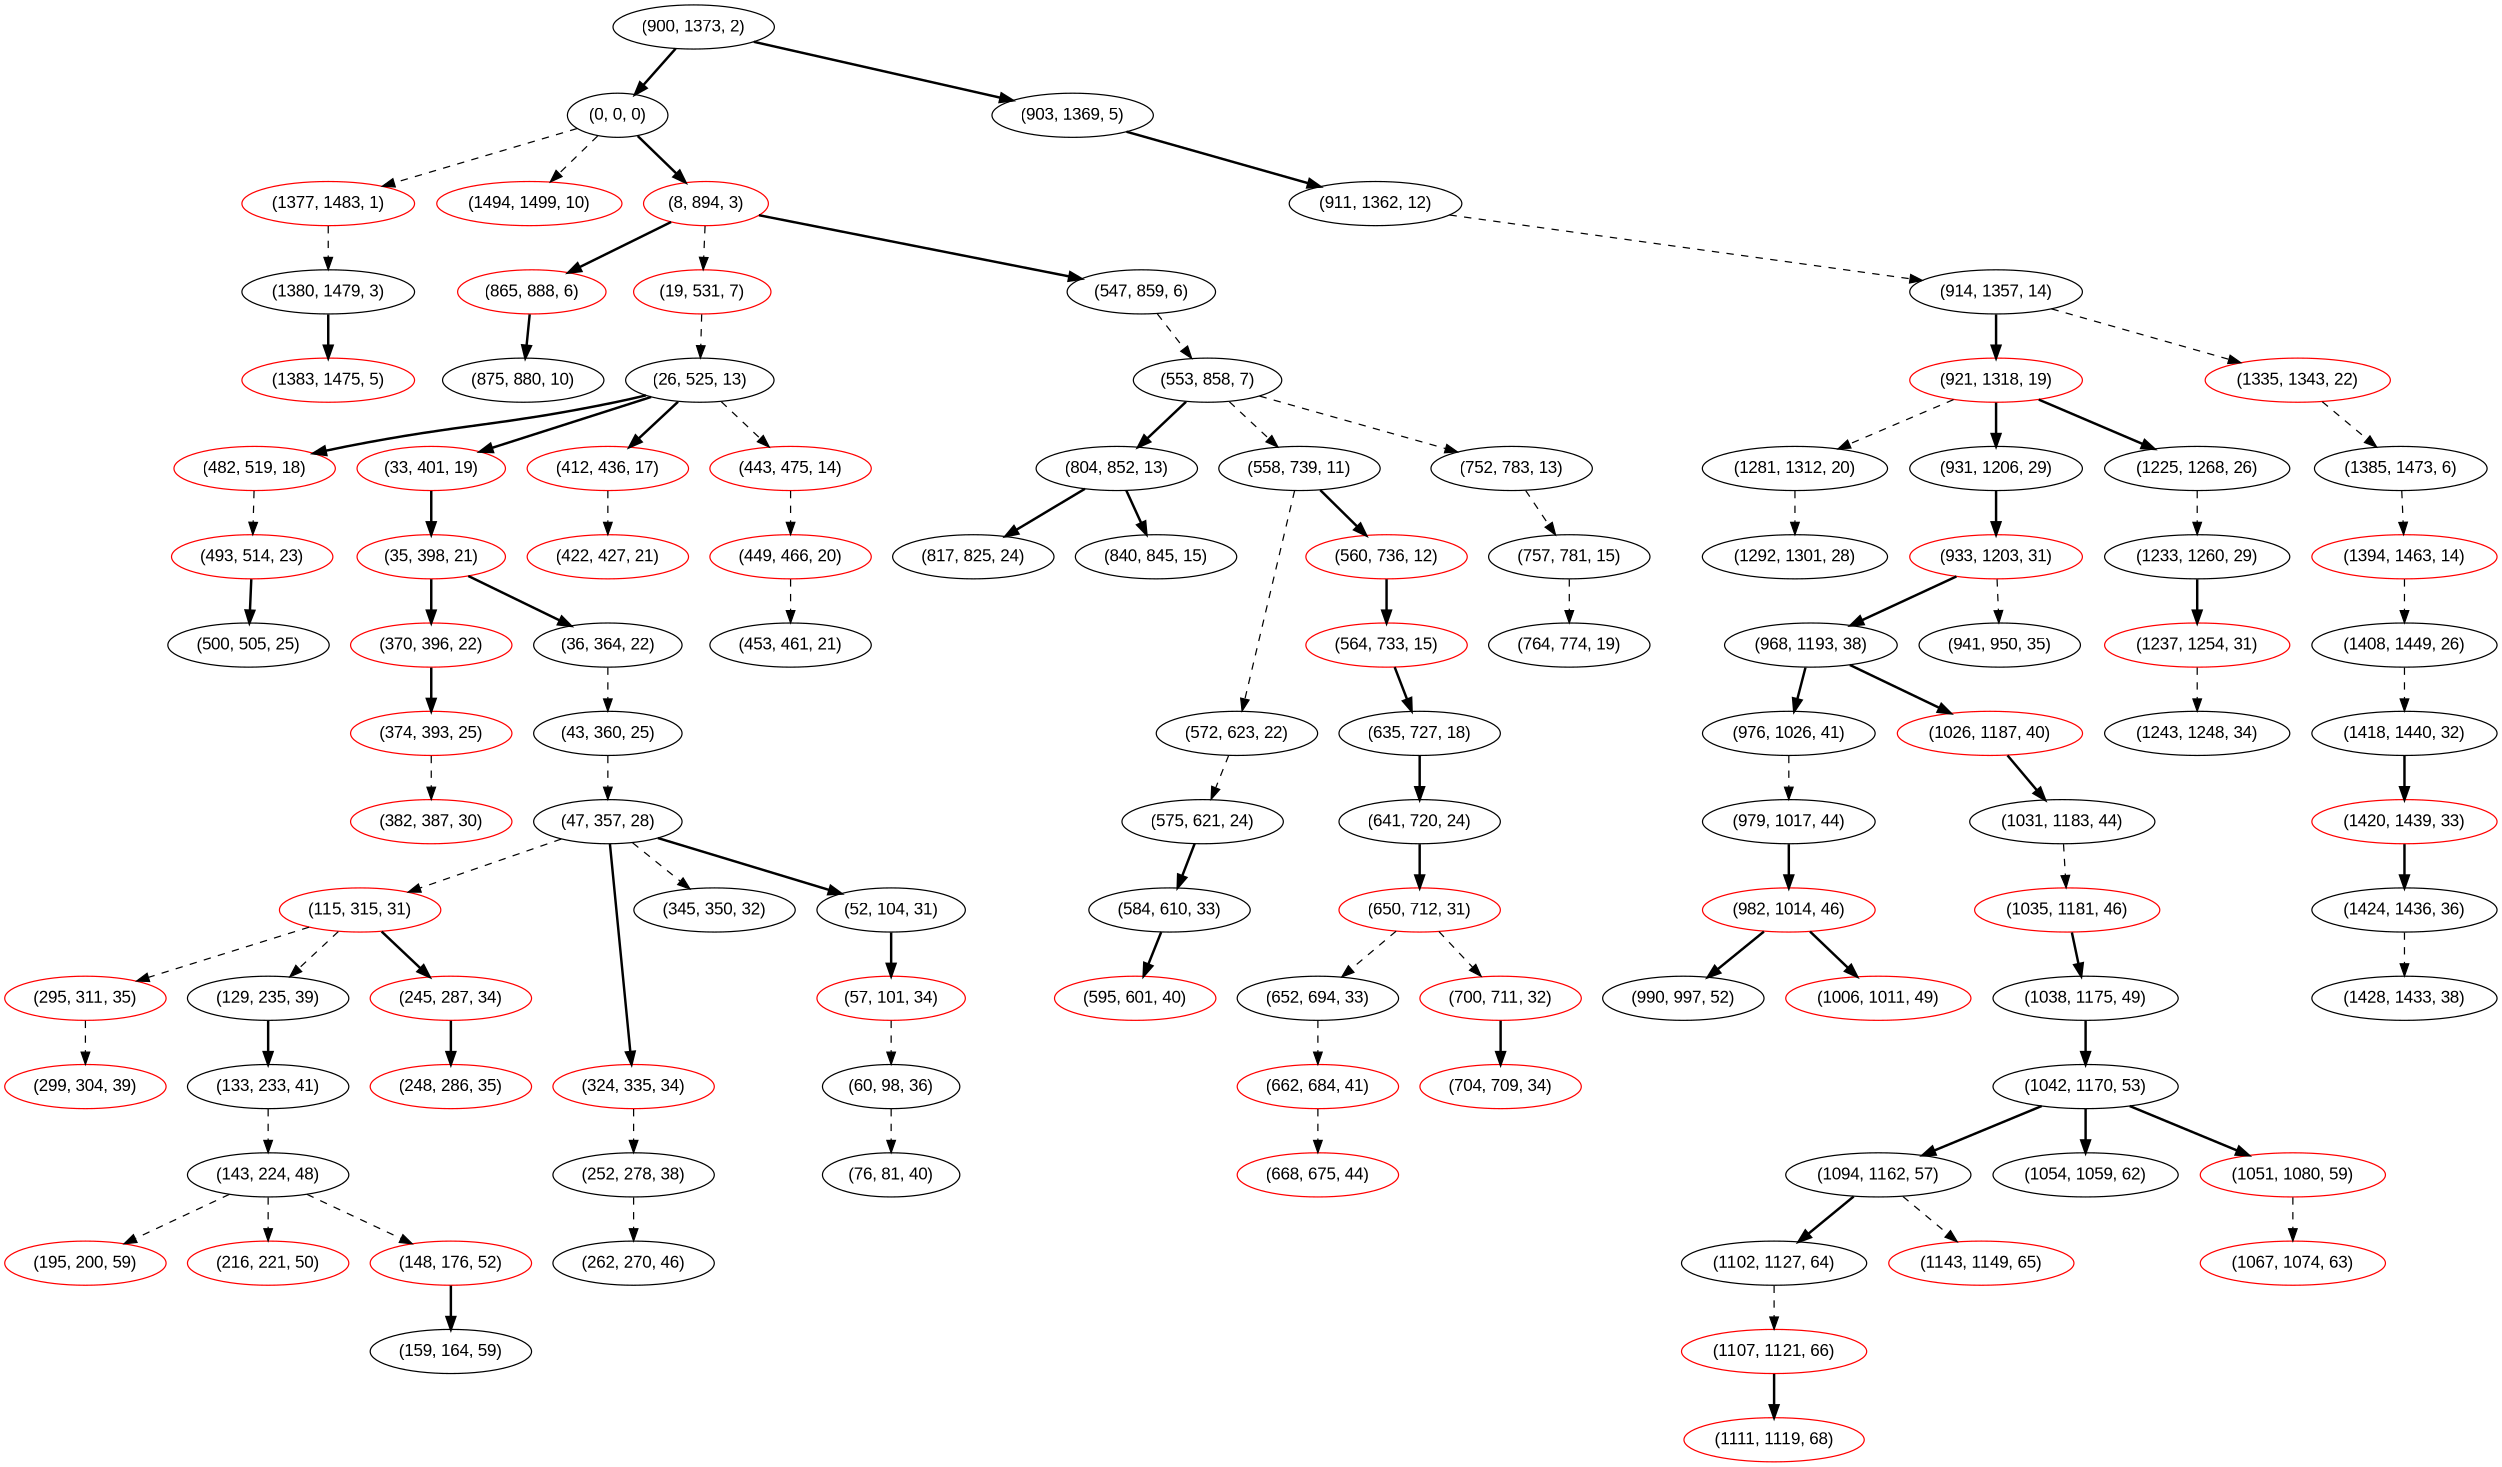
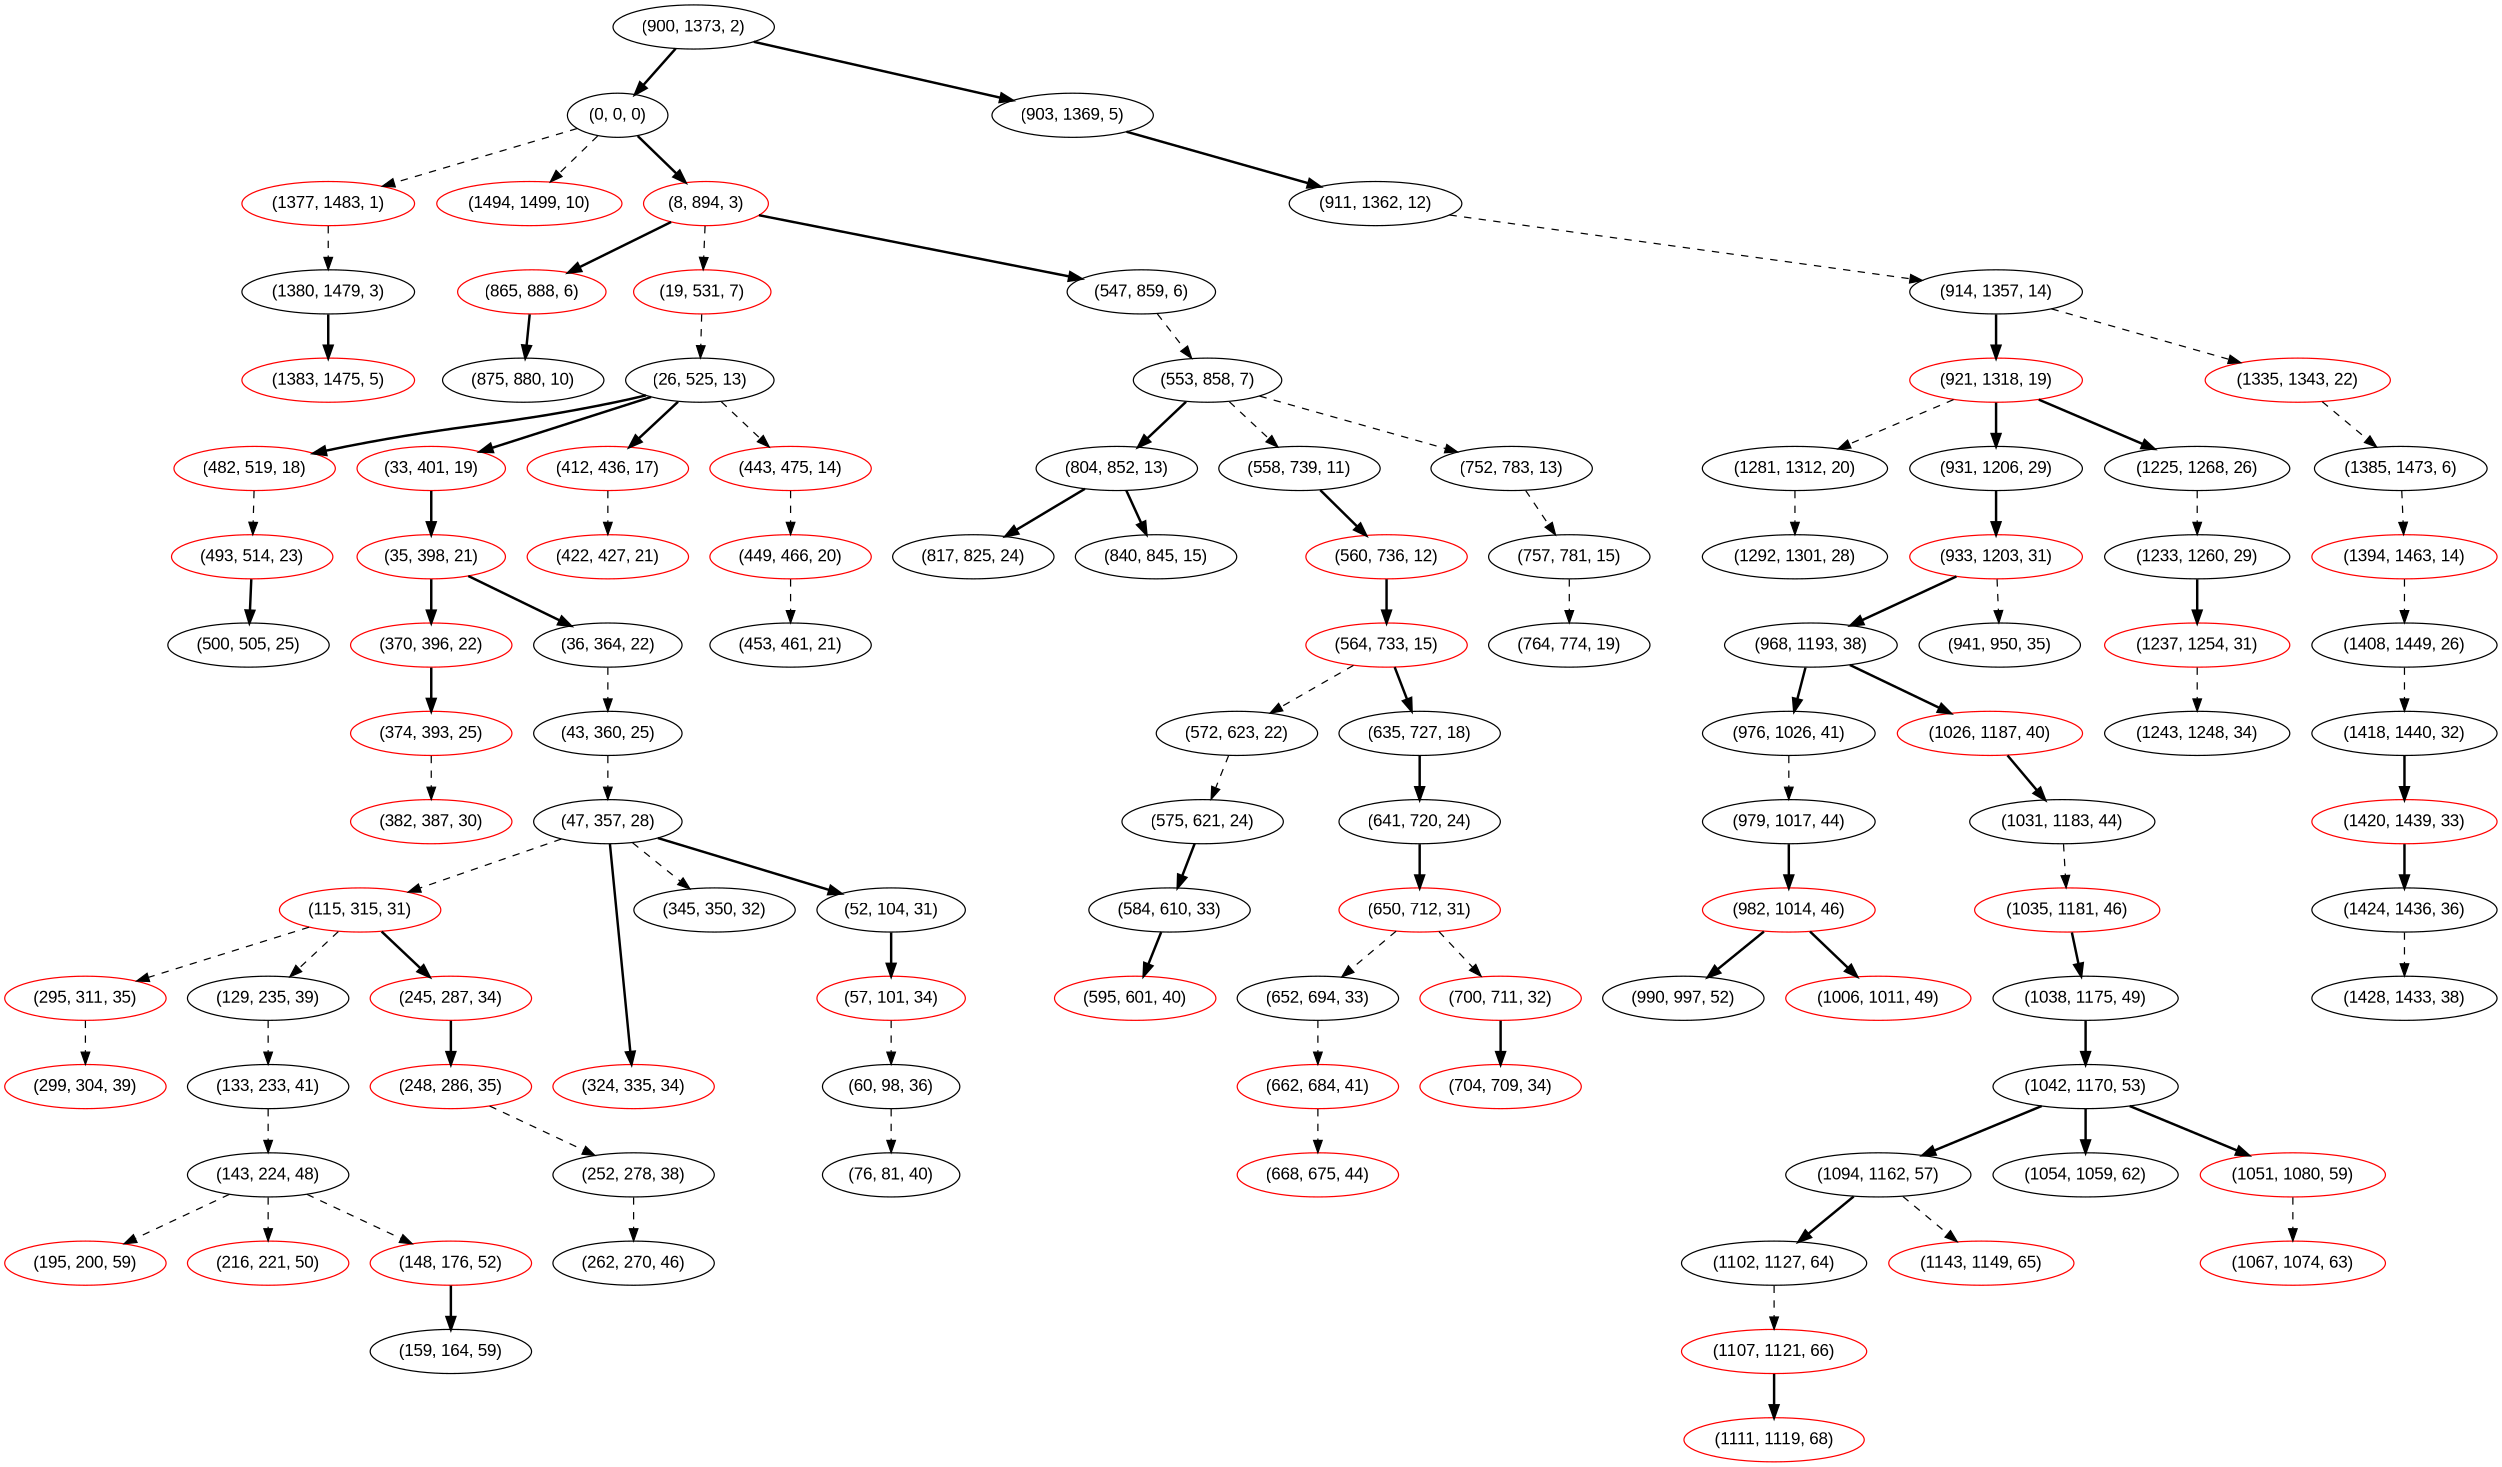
(1270, 595) -> (1317, 686)
(268, 1036) -> (268, 1036)
(634, 1125) -> (537, 1128)
